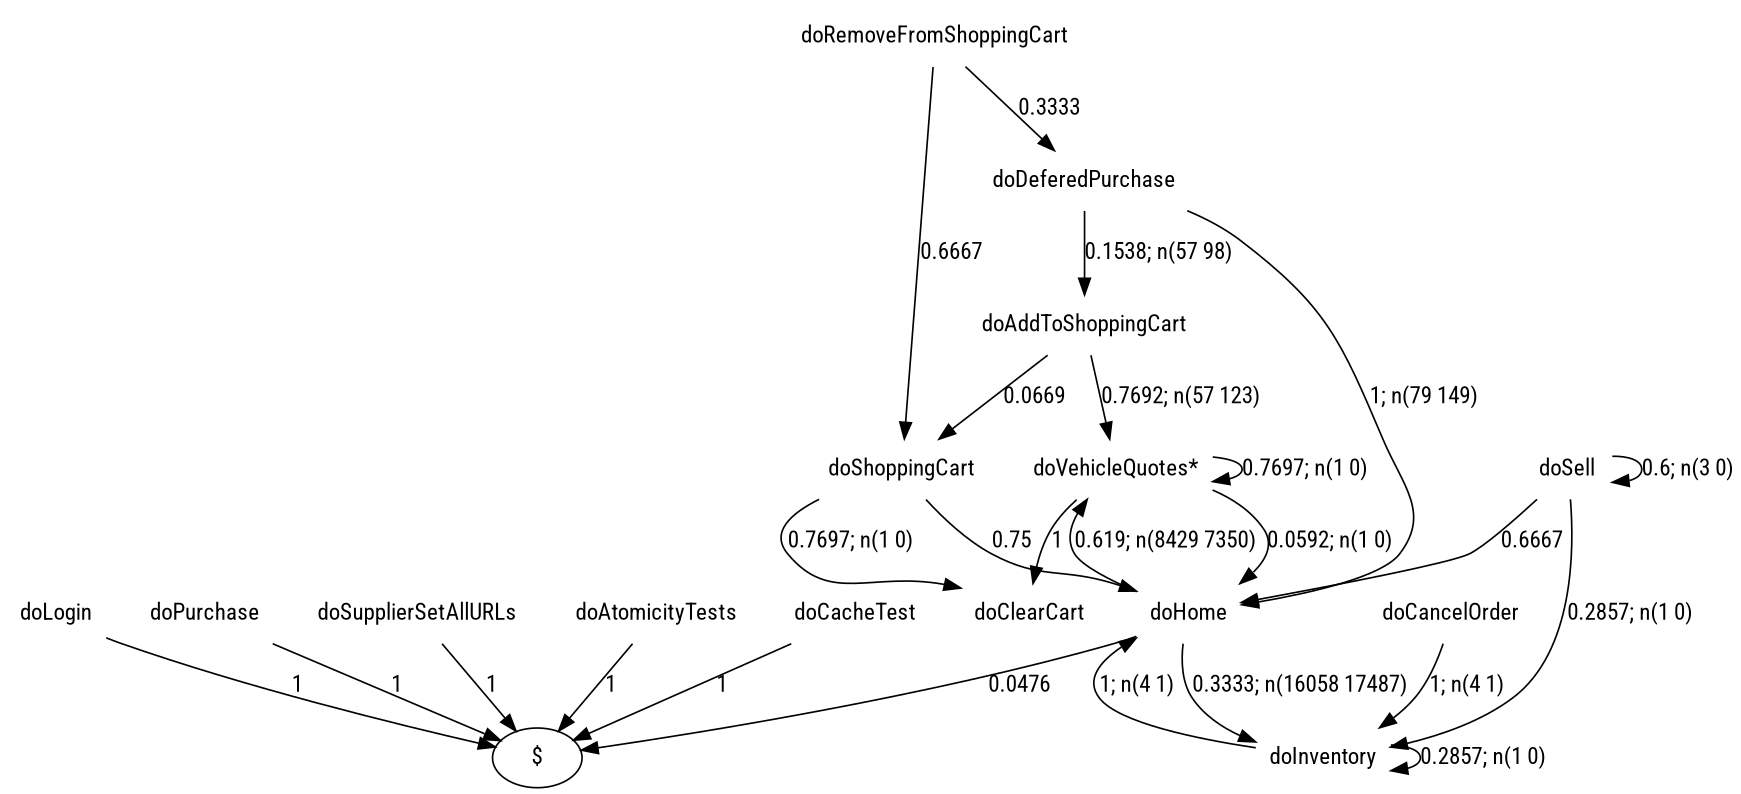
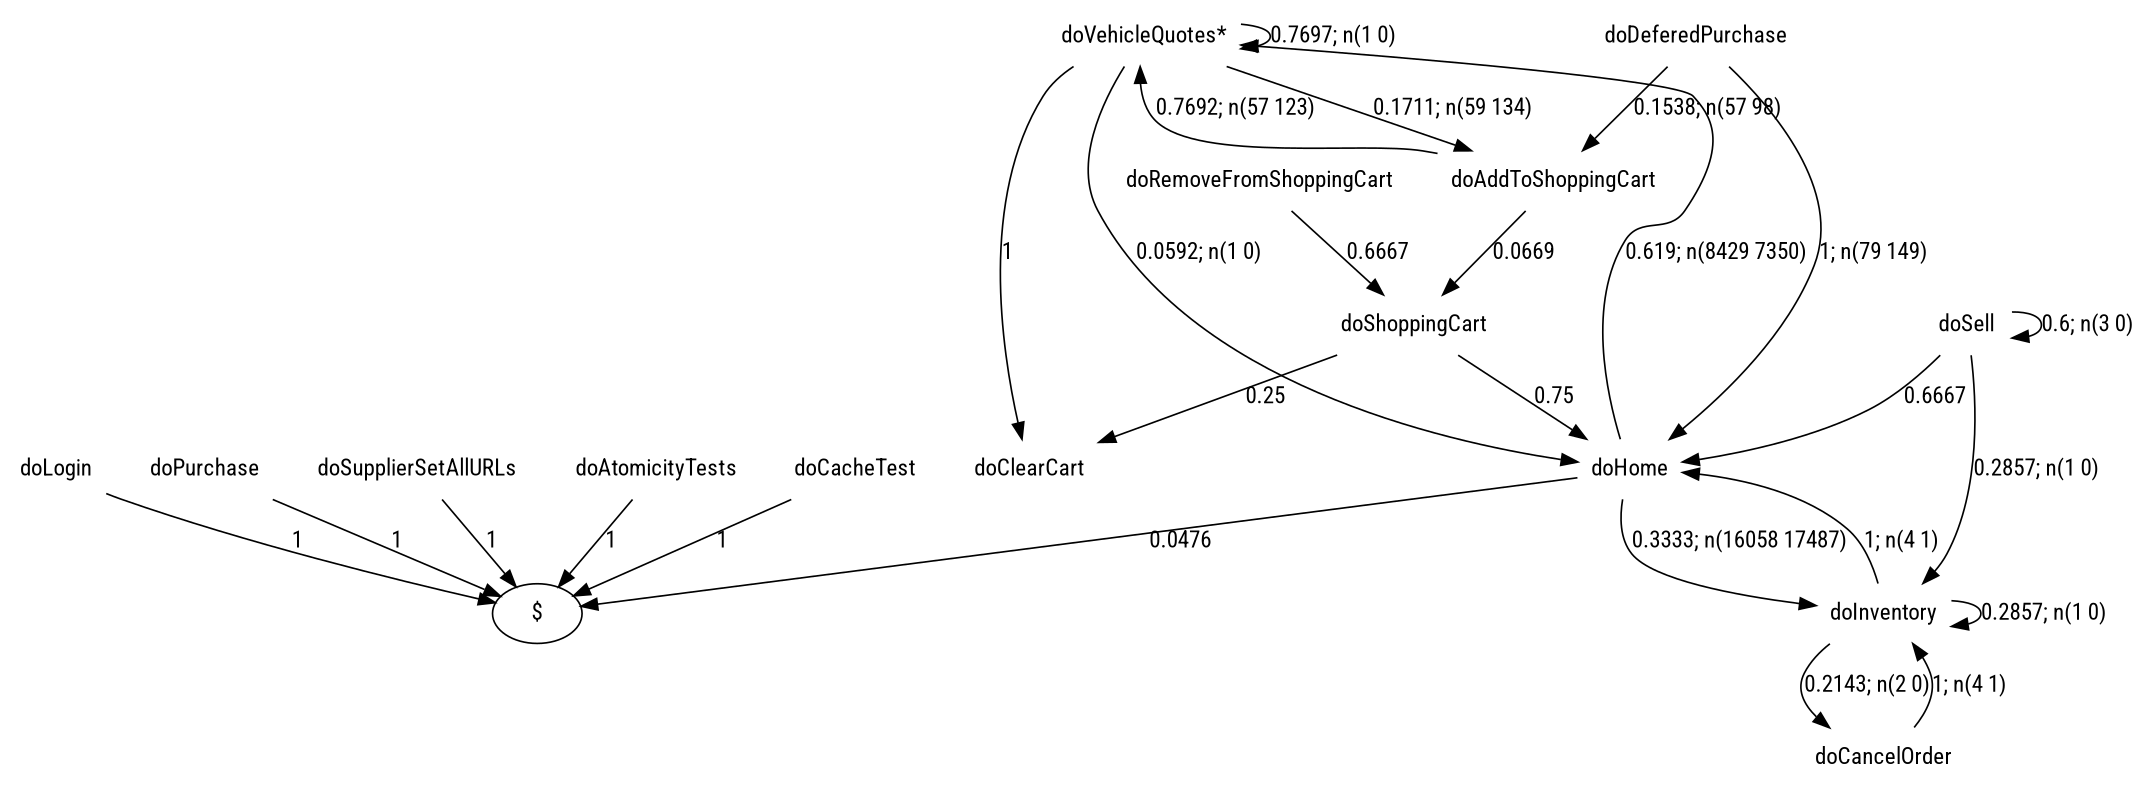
(1004, 103) -> none
none -> (1341, 106)
(851, 541) -> (1266, 397)
none -> (1803, 678)
